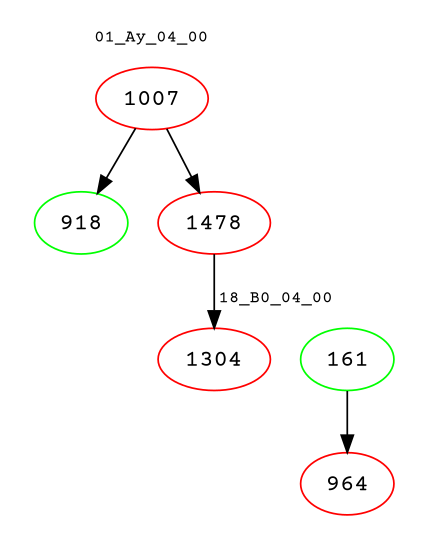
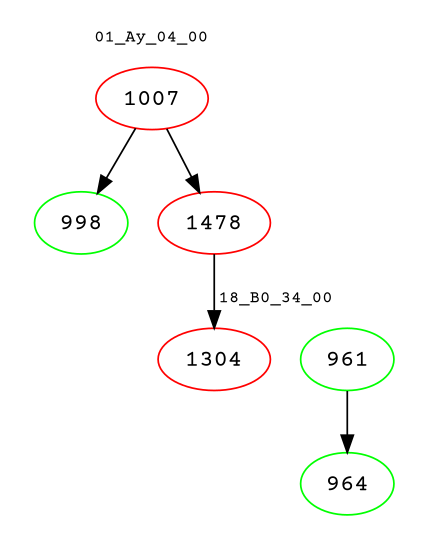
(81, 223) -> (81, 223)
(276, 298) -> (276, 298)
(347, 359) -> (347, 359)
(347, 484) -> (347, 484)
